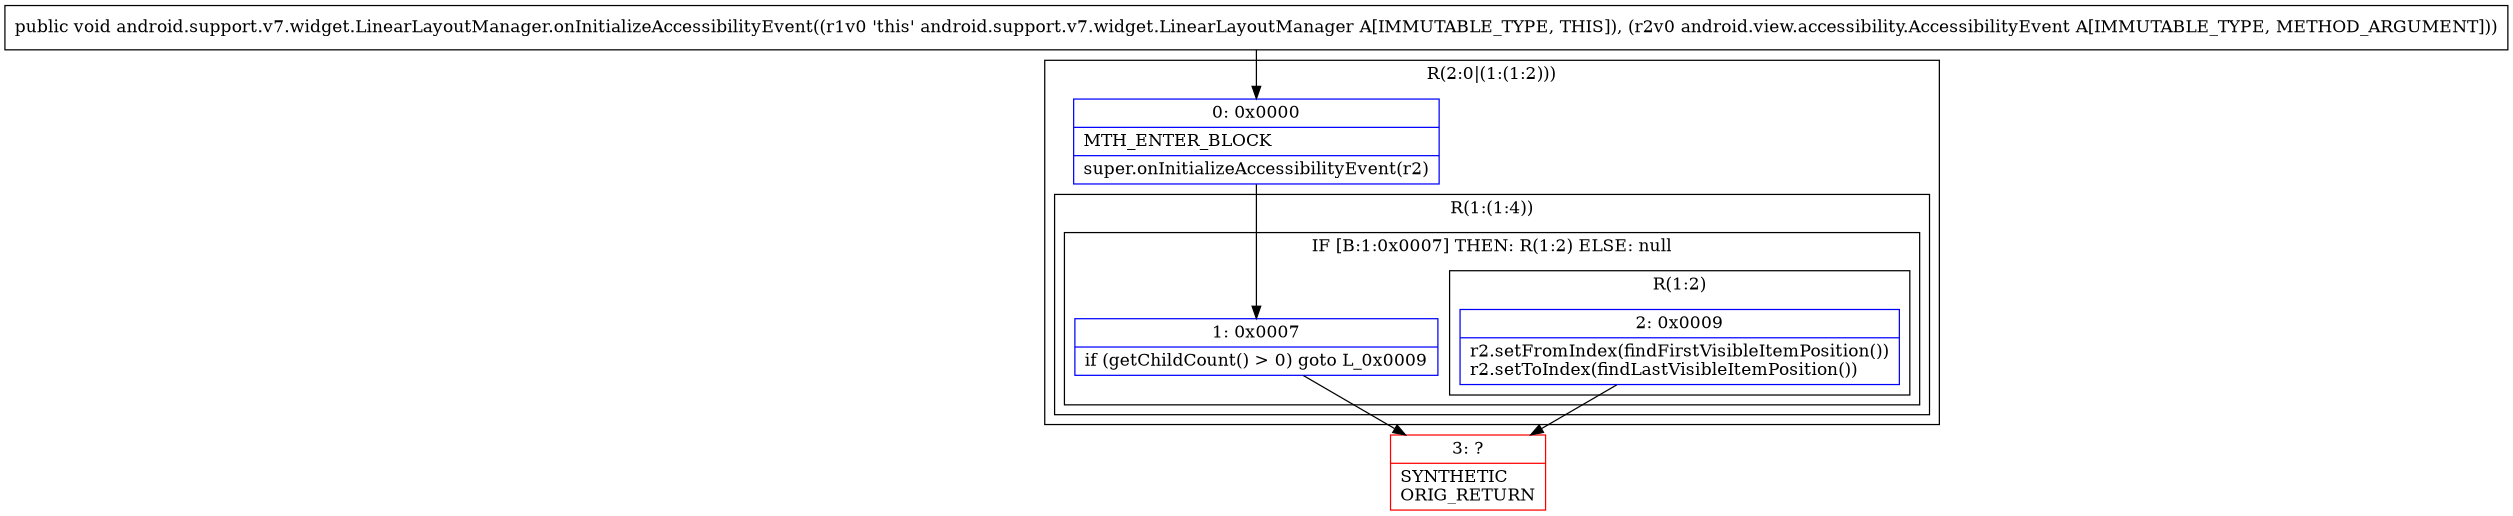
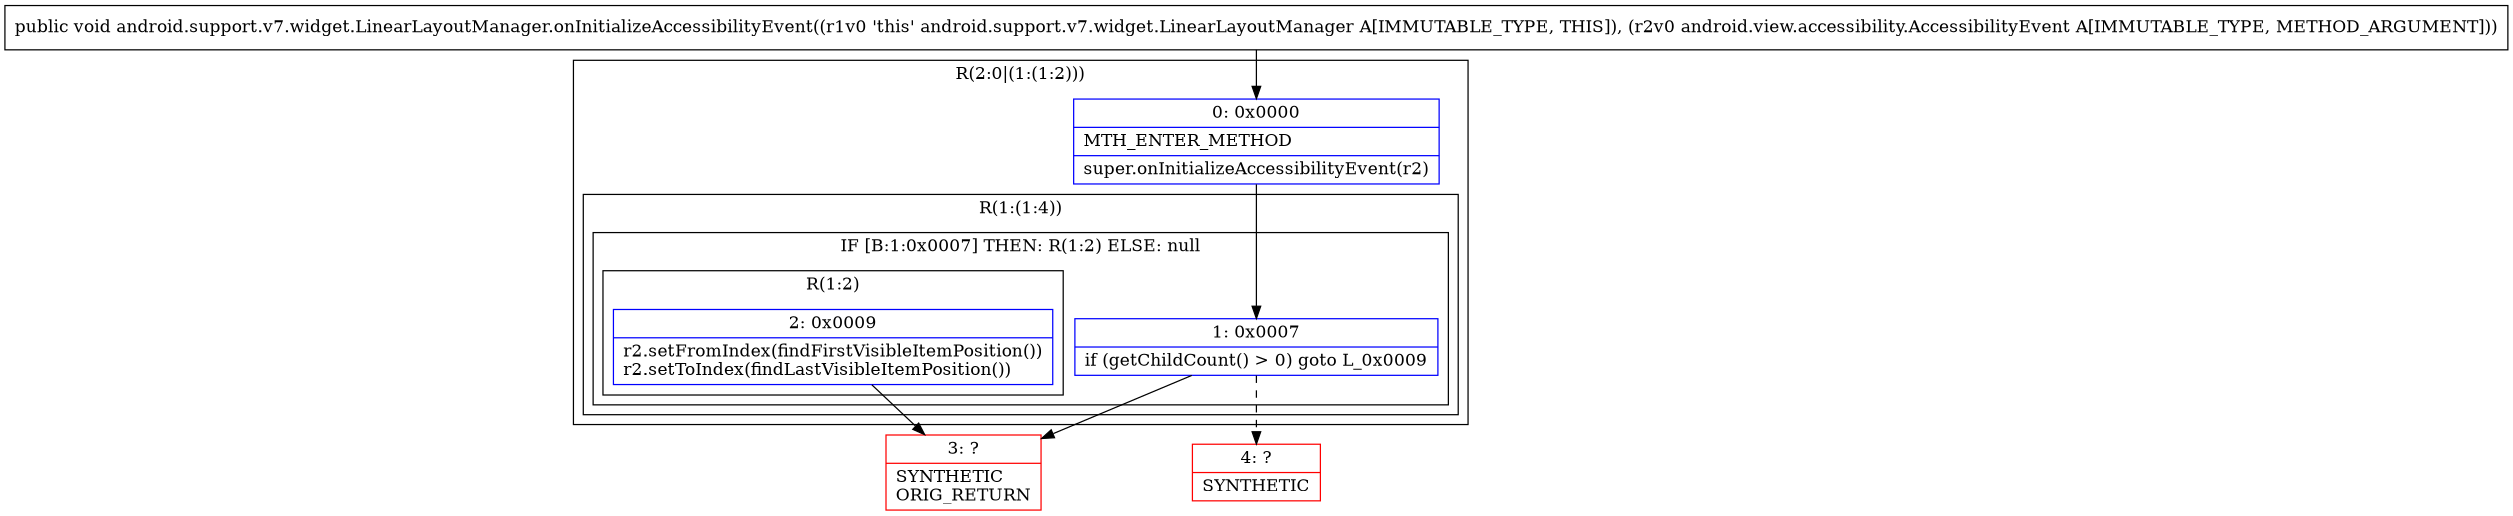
(1178, 141) -> (1188, 141)
none -> (1256, 473)
